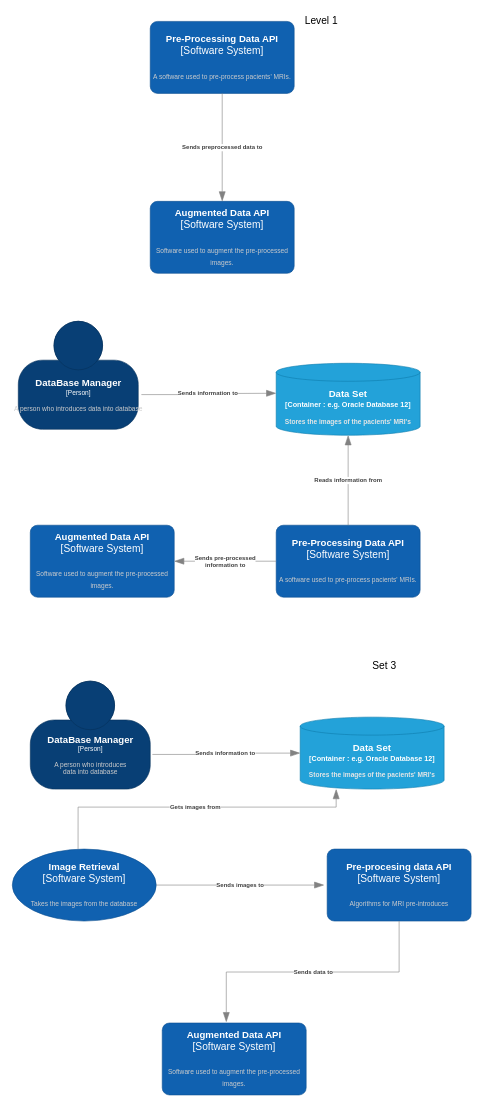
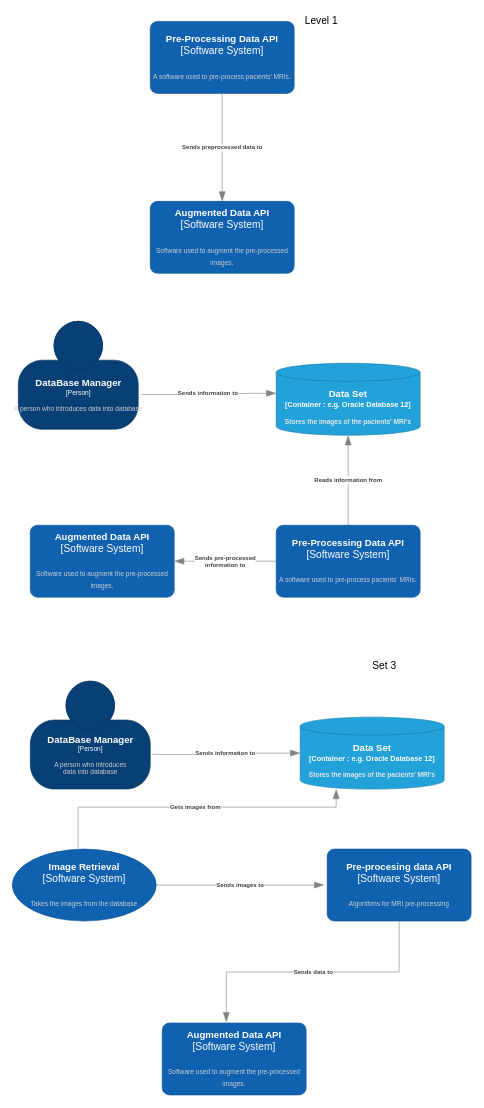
(399, 885) -> (399, 885)
